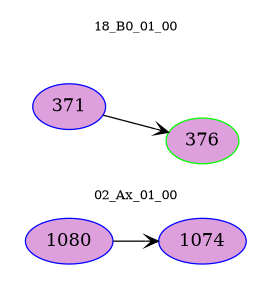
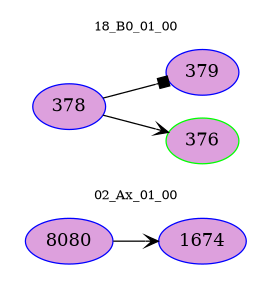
none -> (202, 72)
(69, 107) -> (69, 107)
(69, 241) -> (69, 241)
(202, 241) -> (202, 241)
